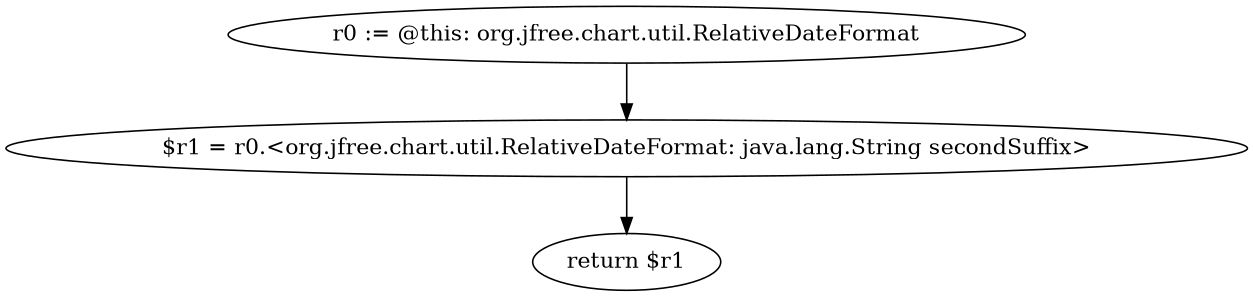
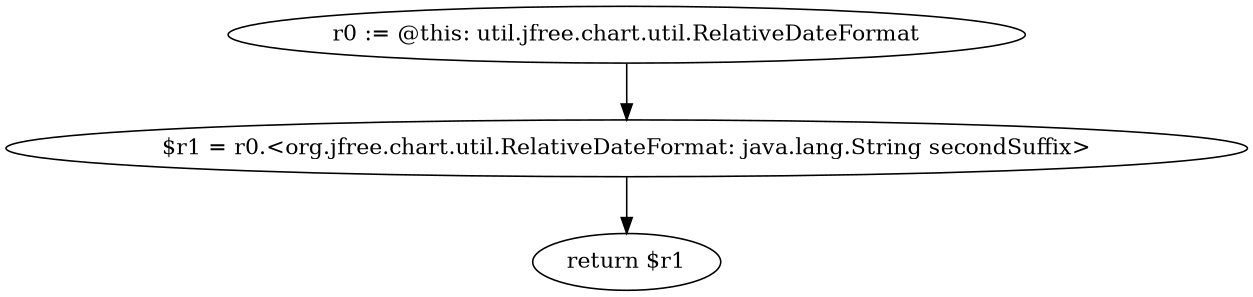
(627, 35) -> (627, 35)
